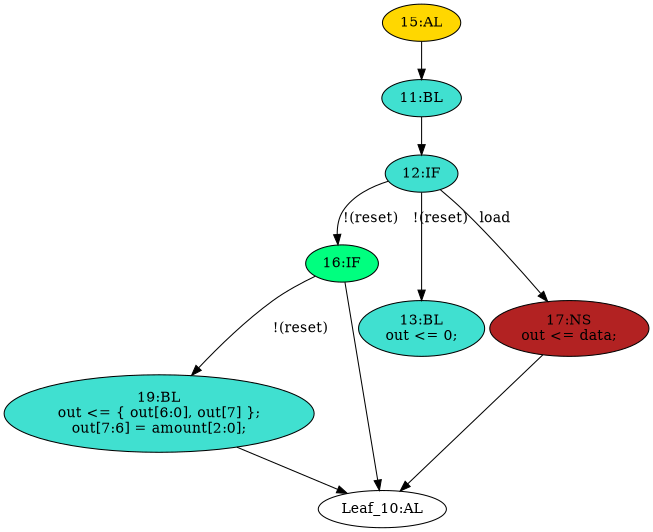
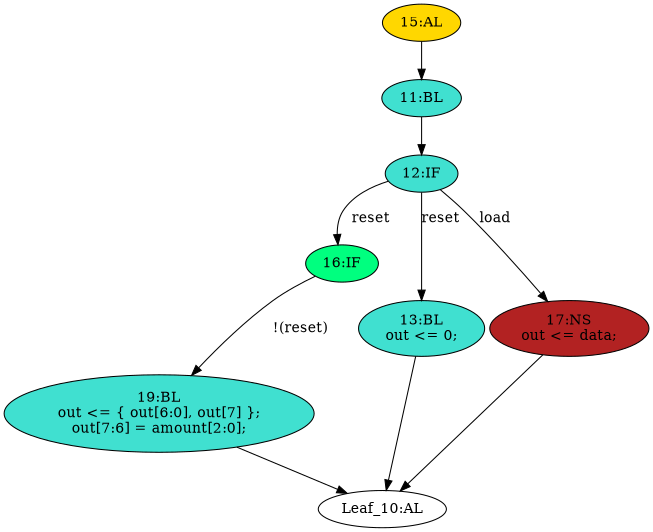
(371, 219) -> (371, 219)
(441, 219) -> (441, 219)
(361, 381) -> (402, 418)
